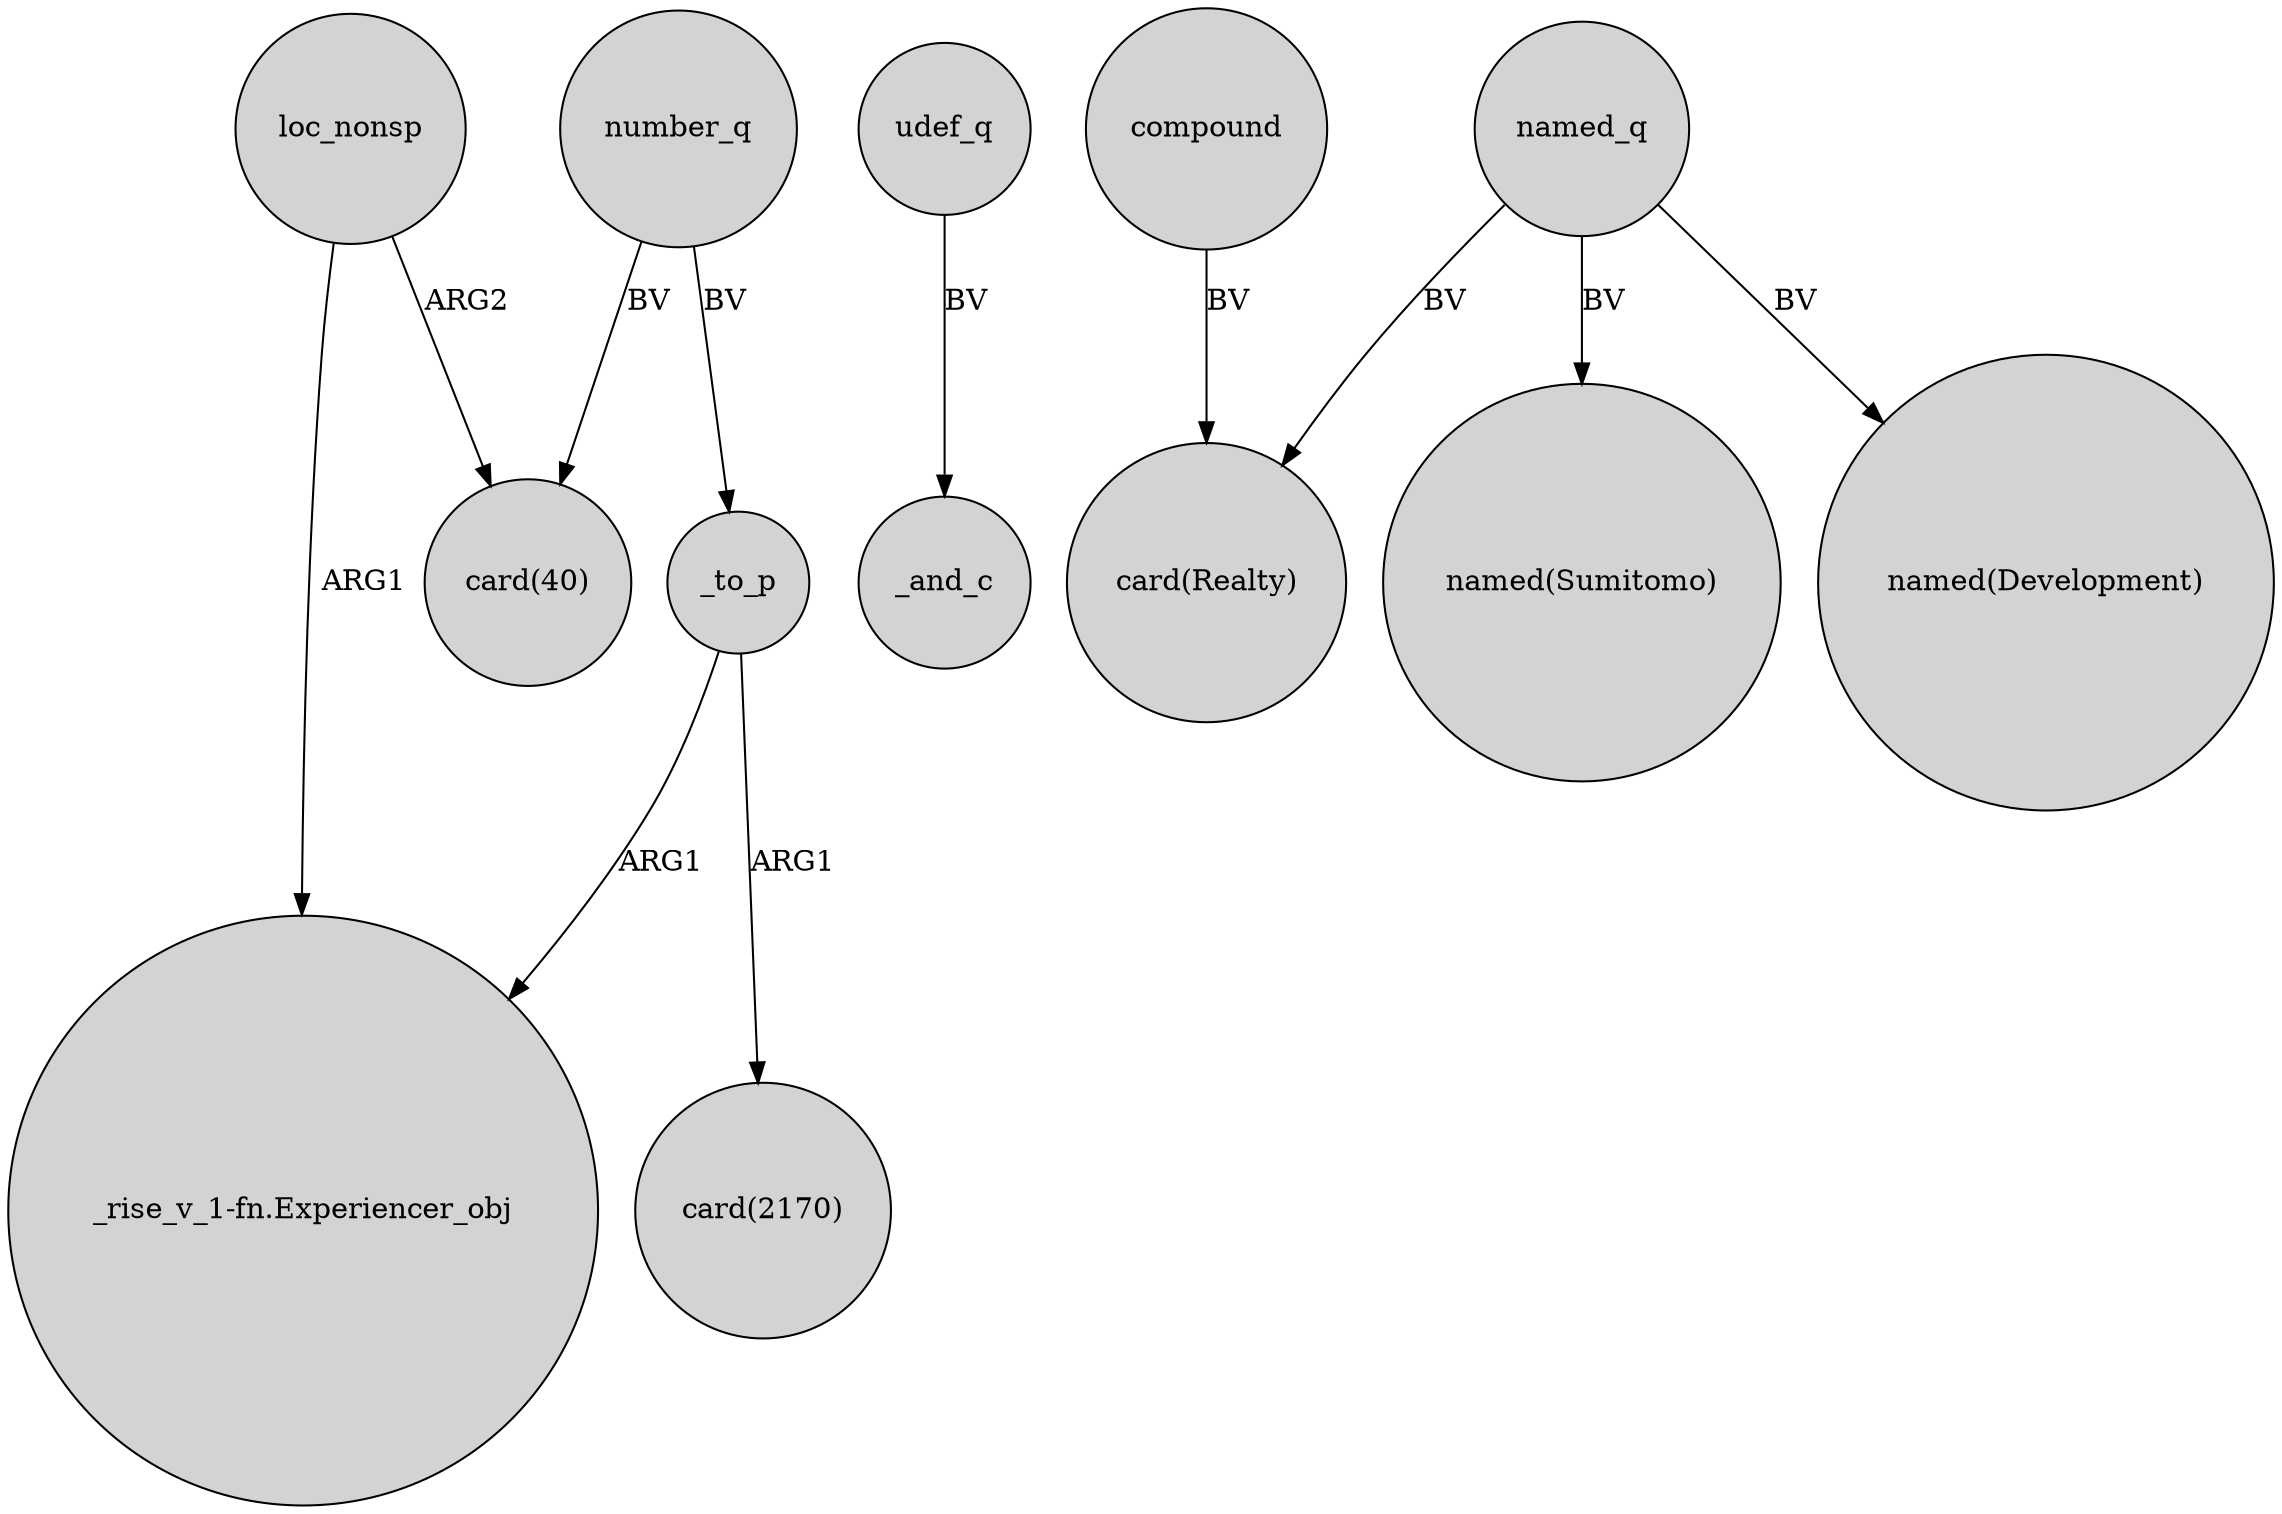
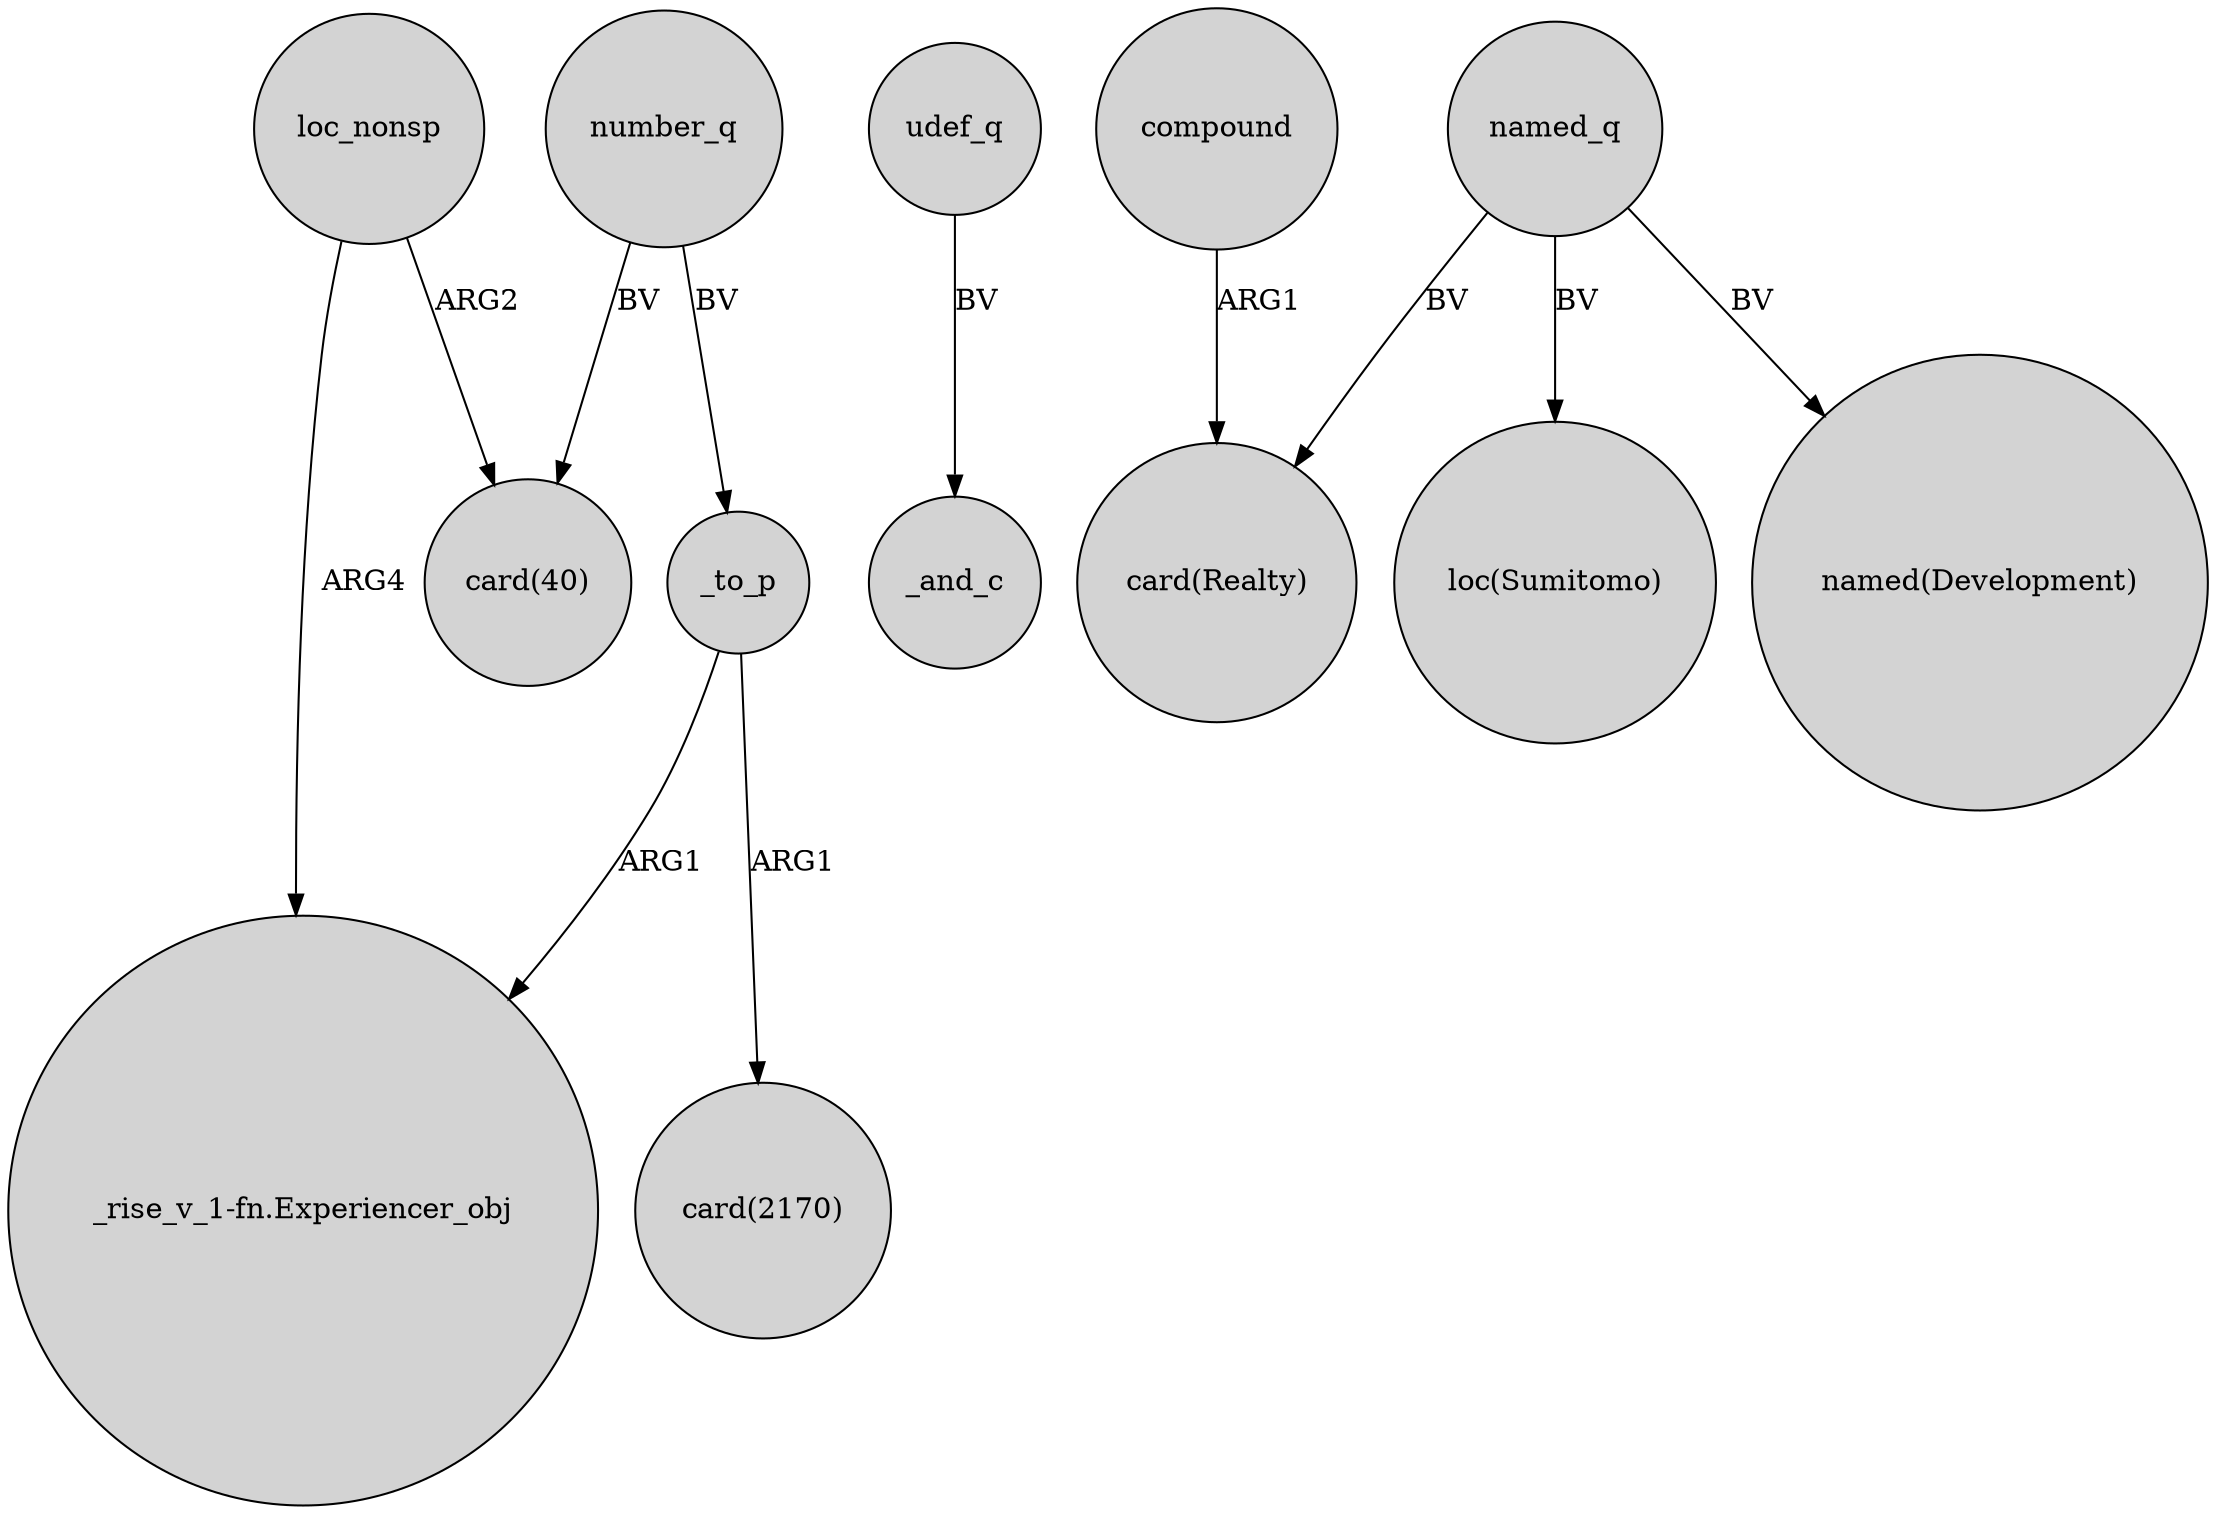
(1228, 302) -> (1259, 302)
(364, 583) -> (364, 583)
(1582, 583) -> (1555, 583)
